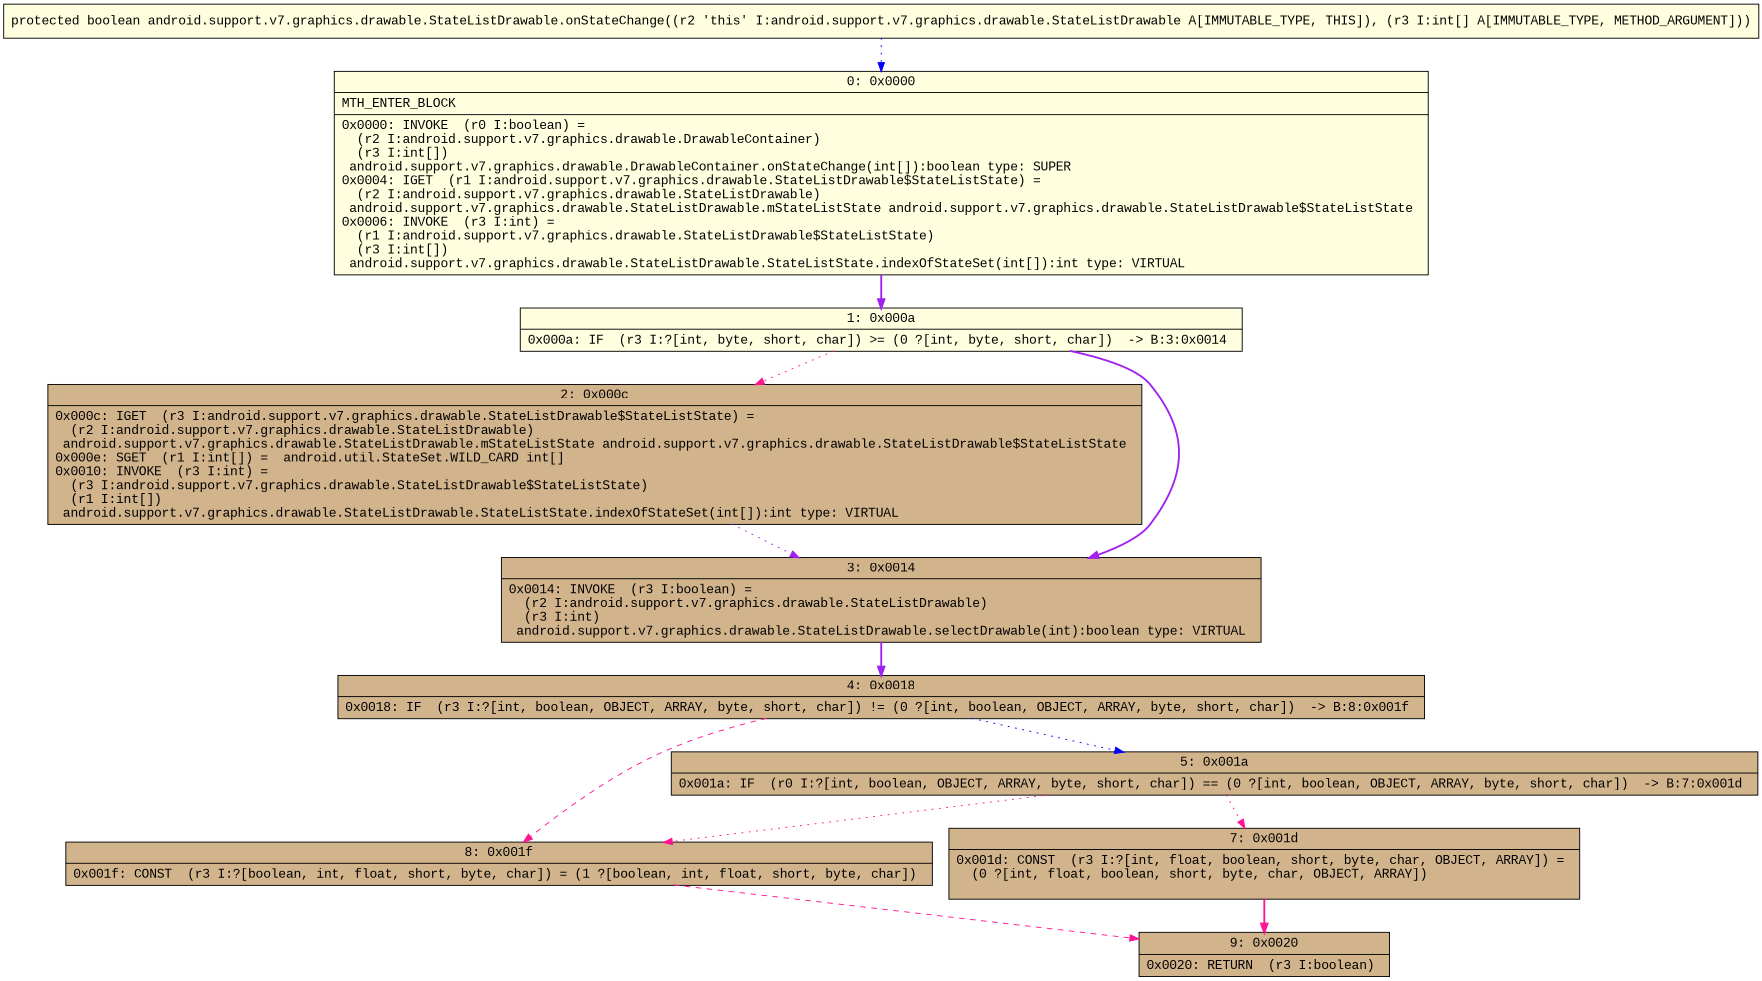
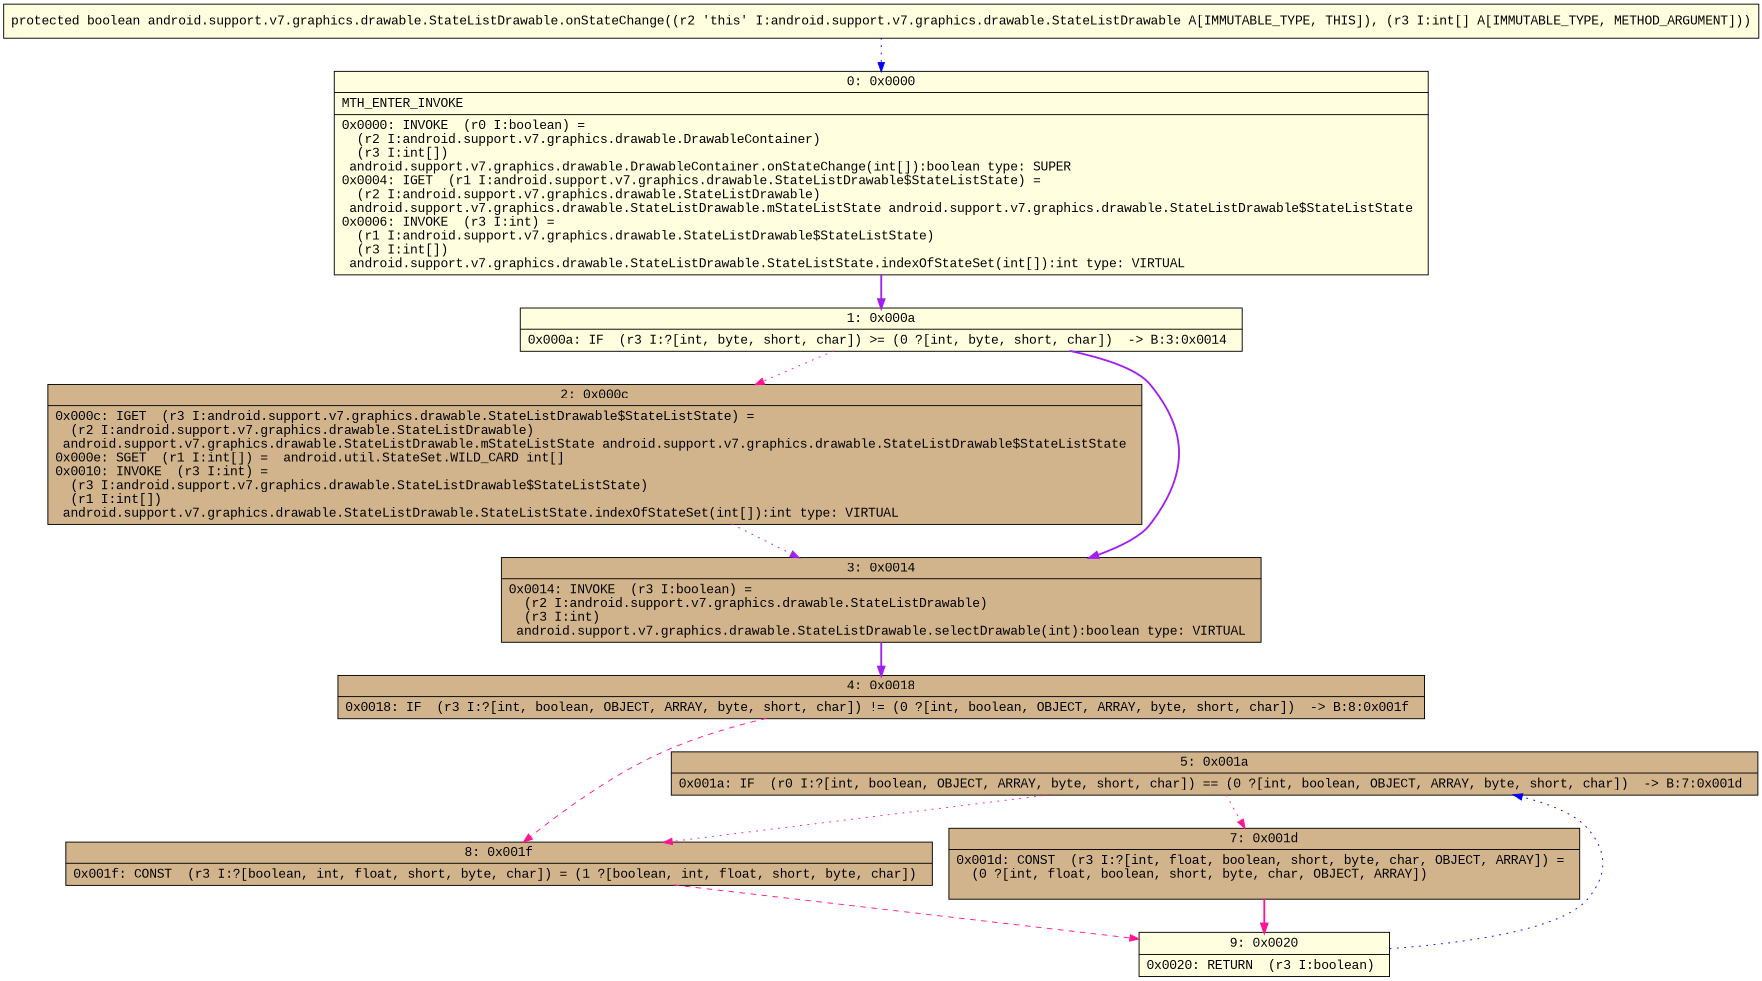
(399, 103) -> (403, 103)
(1043, 734) -> (1565, 915)
(1264, 954) -> (1264, 954)
